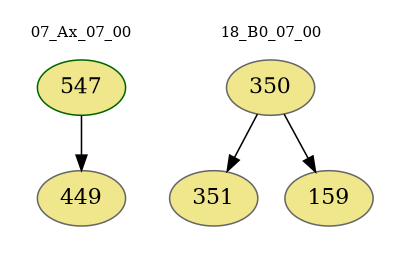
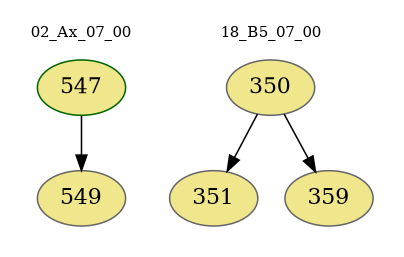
(81, 33) -> (81, 33)
(271, 33) -> (271, 33)
(81, 198) -> (81, 198)
(329, 198) -> (329, 198)
